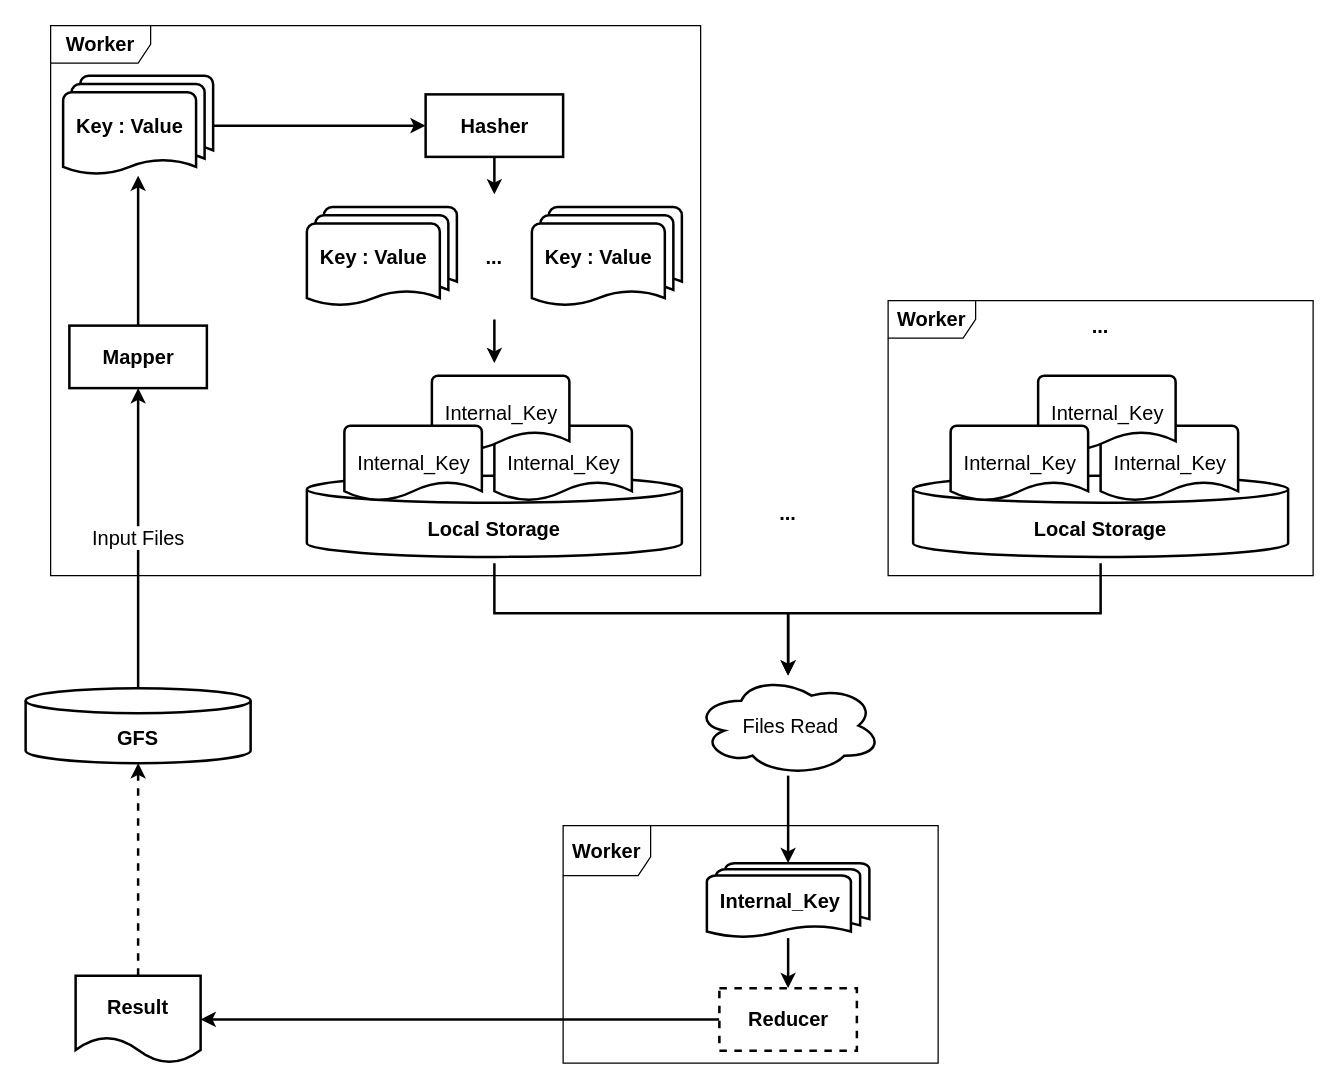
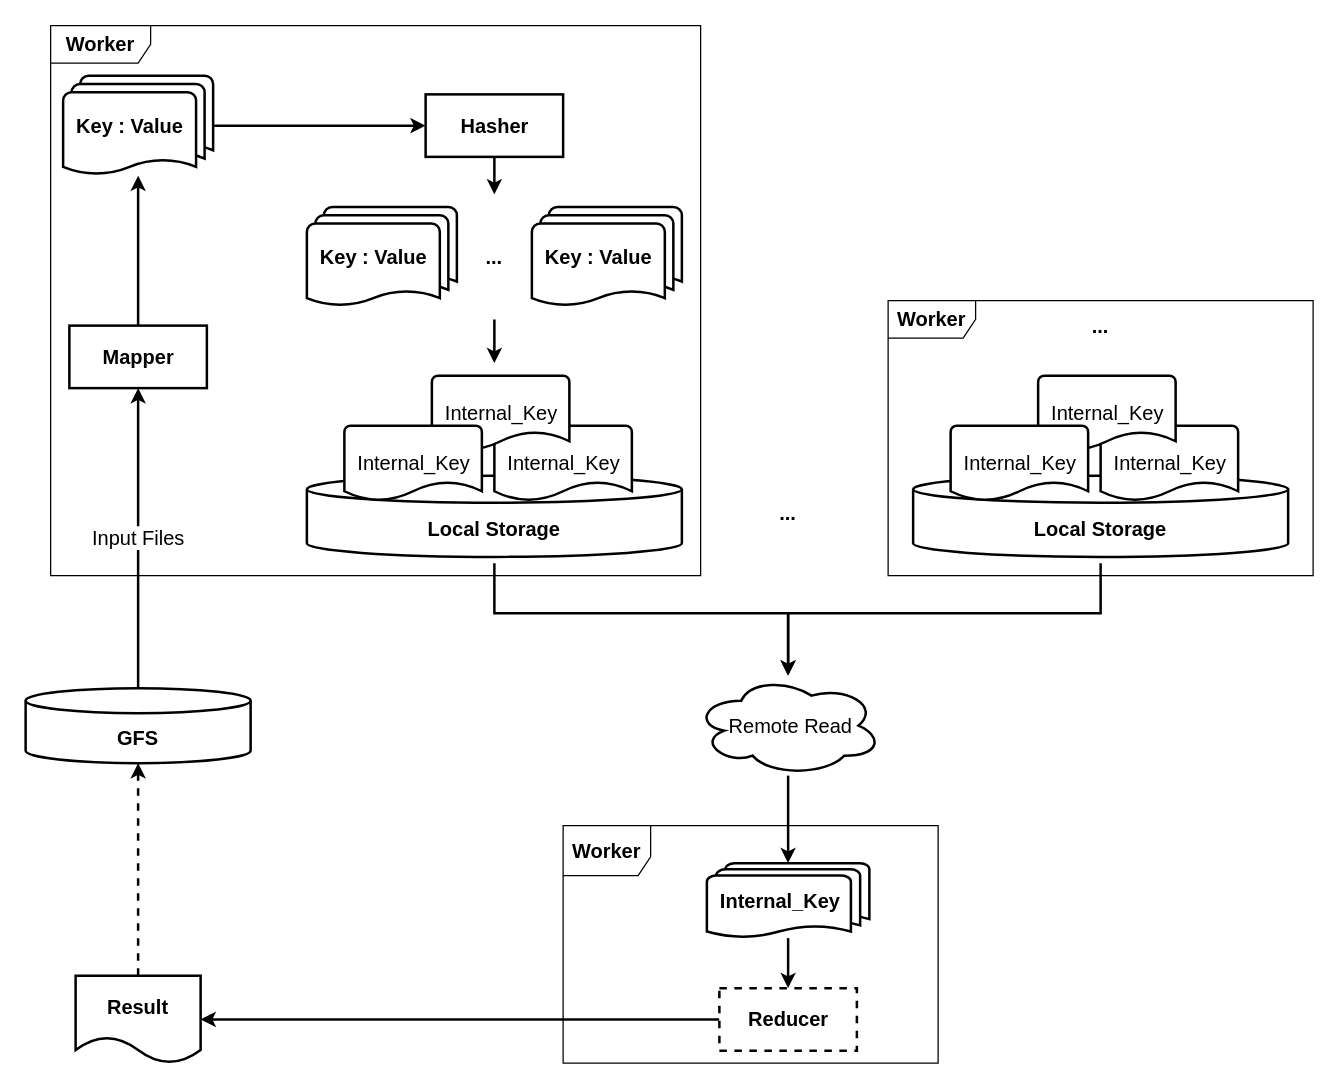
(788, 726) -> (788, 726)
